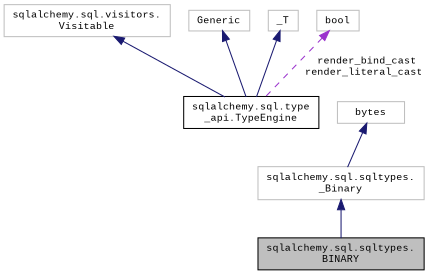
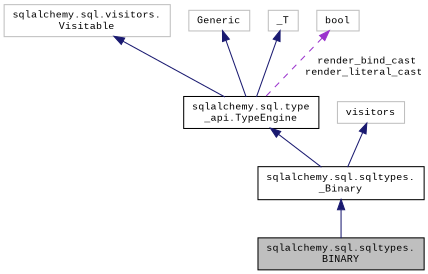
(371, 112) -> (371, 112)
none -> (300, 151)
(341, 183) -> (341, 183)
